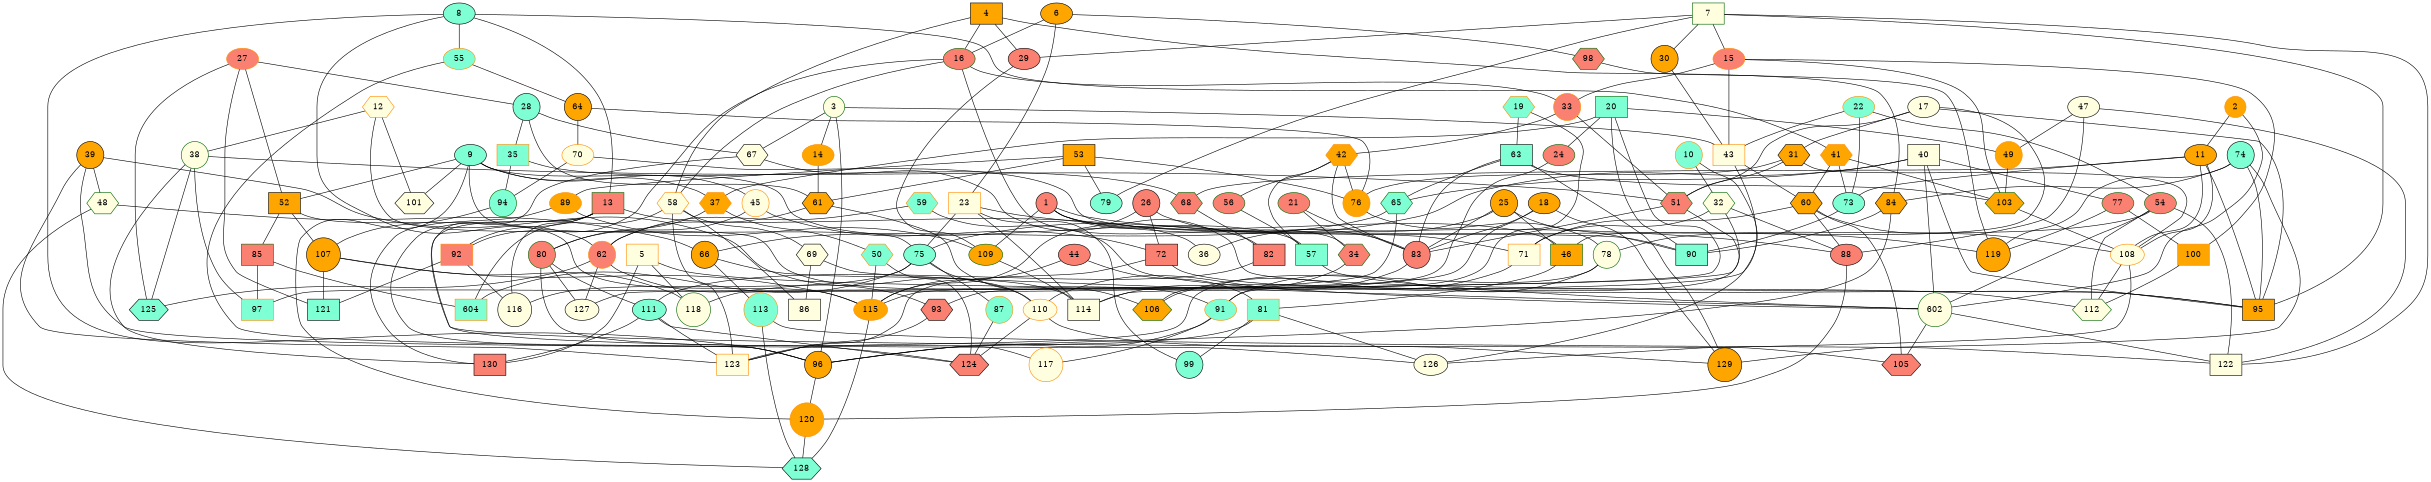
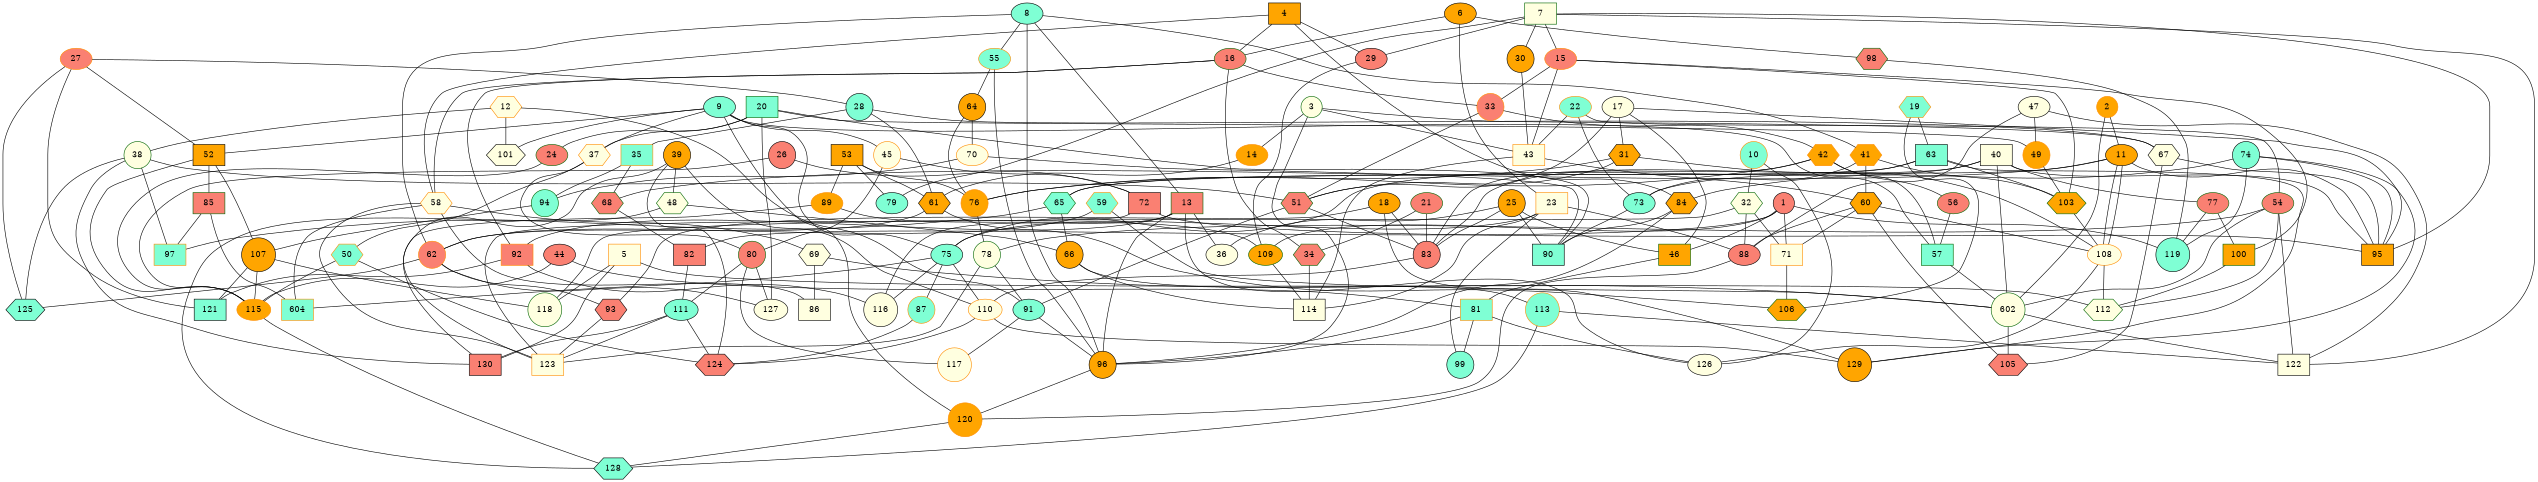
(715, 203) -> (594, 155)
(1280, 230) -> none
(1993, 255) -> (2173, 255)
(2193, 255) -> (2239, 255)
(1221, 310) -> (1029, 310)
